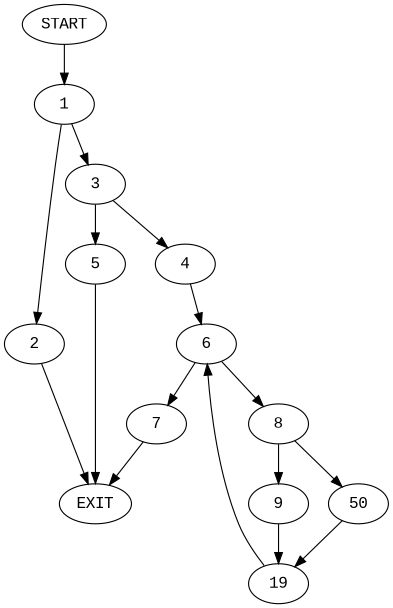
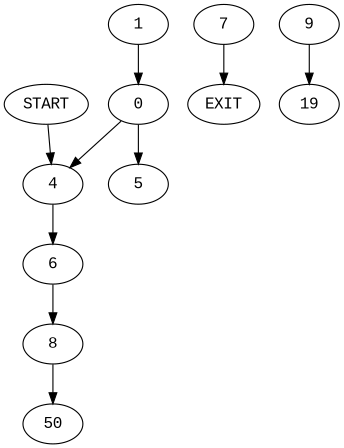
(64, 59) -> (49, 139)
(95, 184) -> (138, 104)
(34, 344) -> none
(95, 378) -> none
(184, 379) -> none
(279, 458) -> none
(223, 475) -> none
(323, 540) -> none
